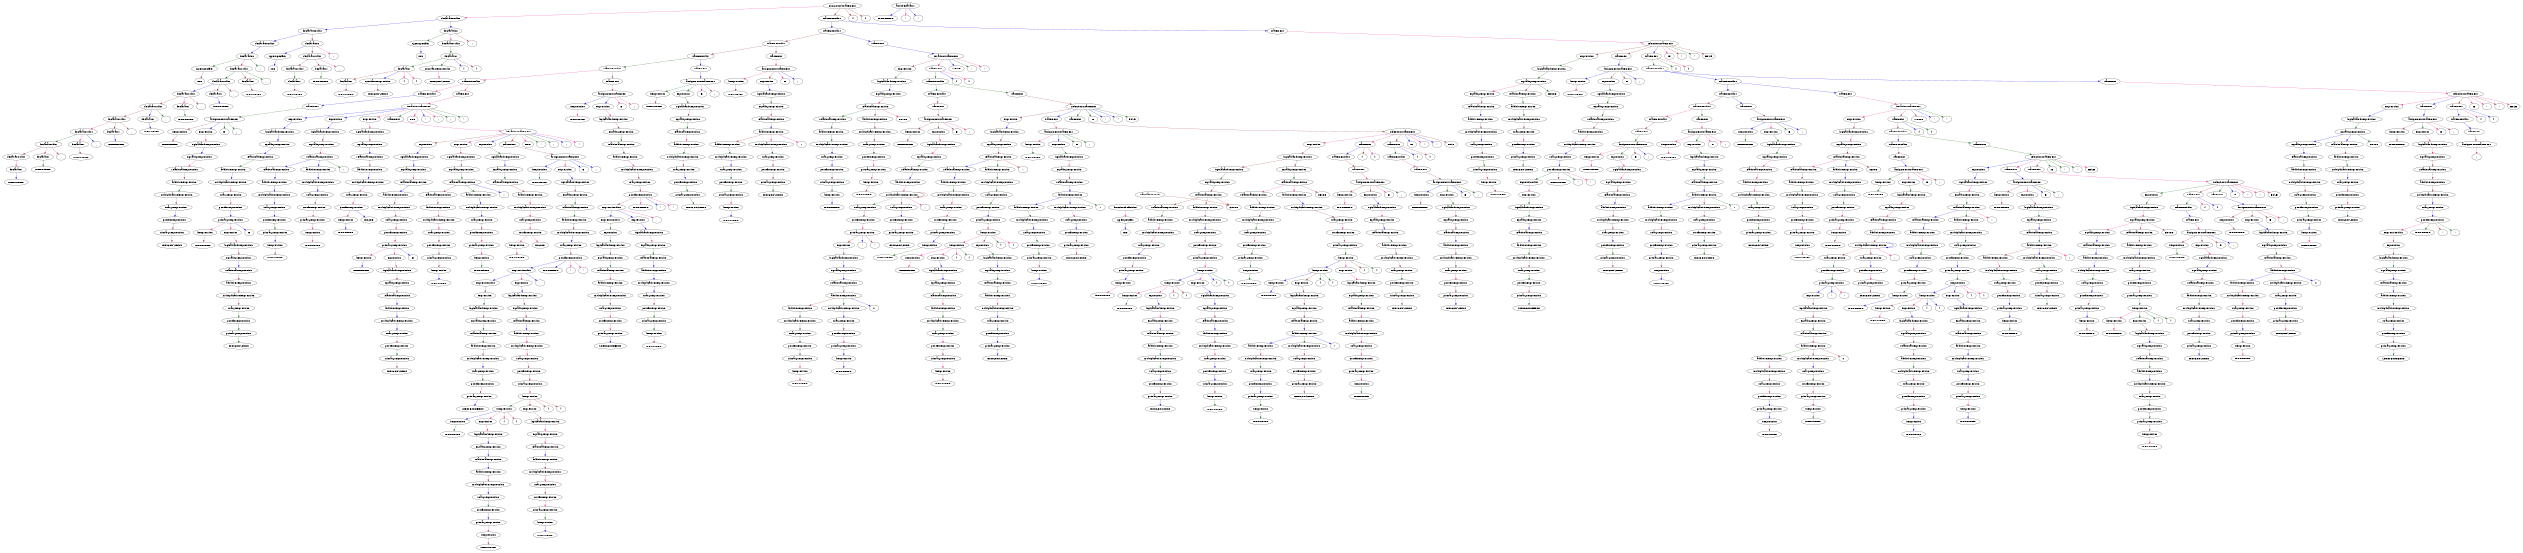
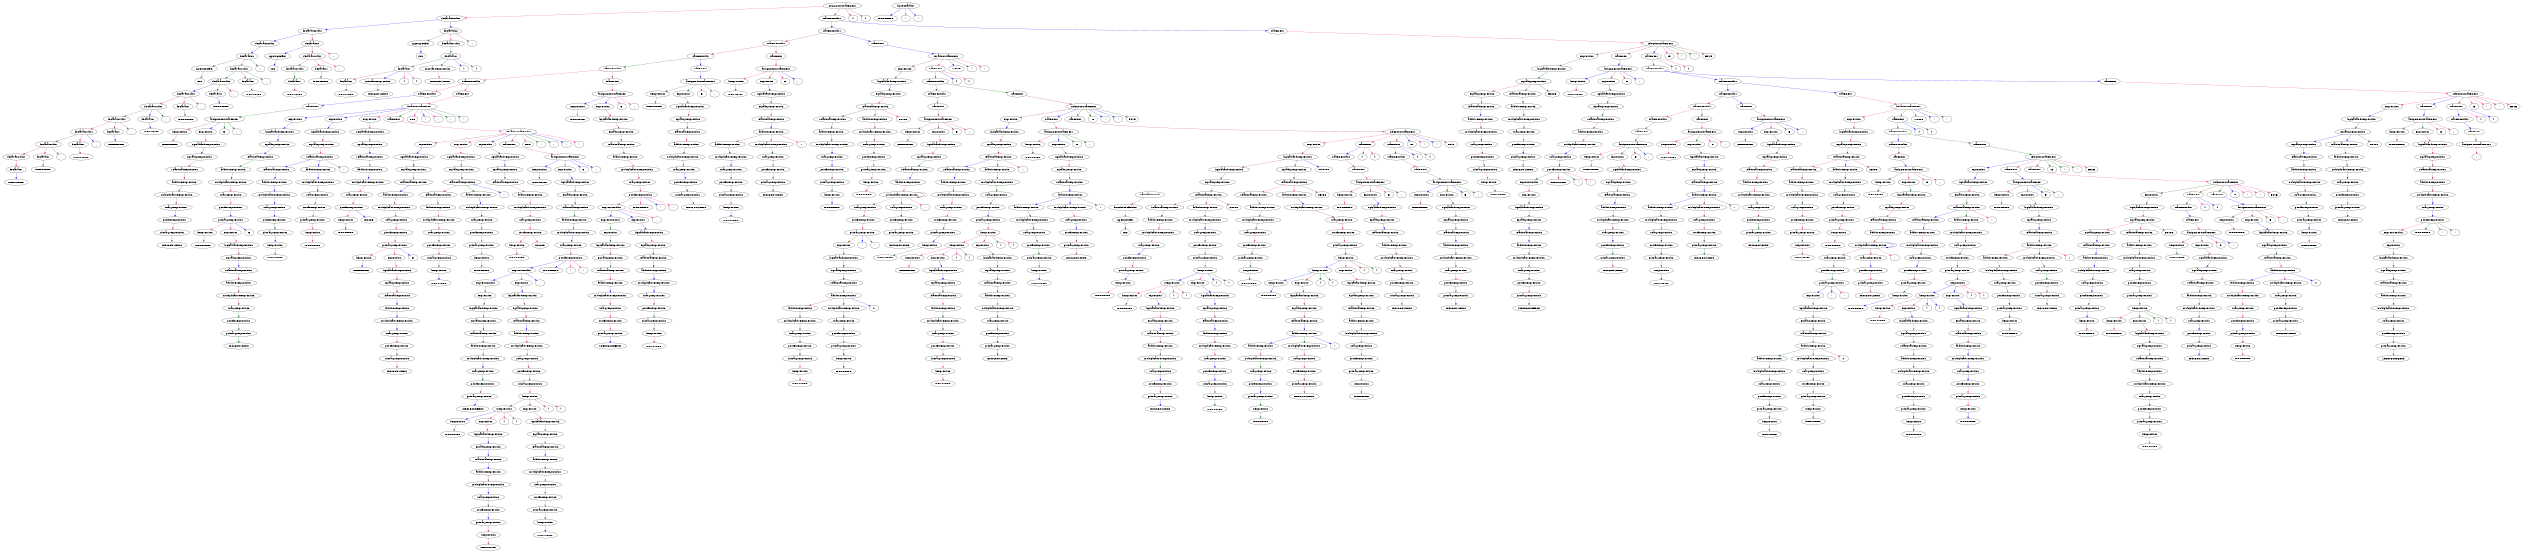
(906, 6) -> (906, 6)
none -> (1324, 170)
(1197, 199) -> (1139, 201)
